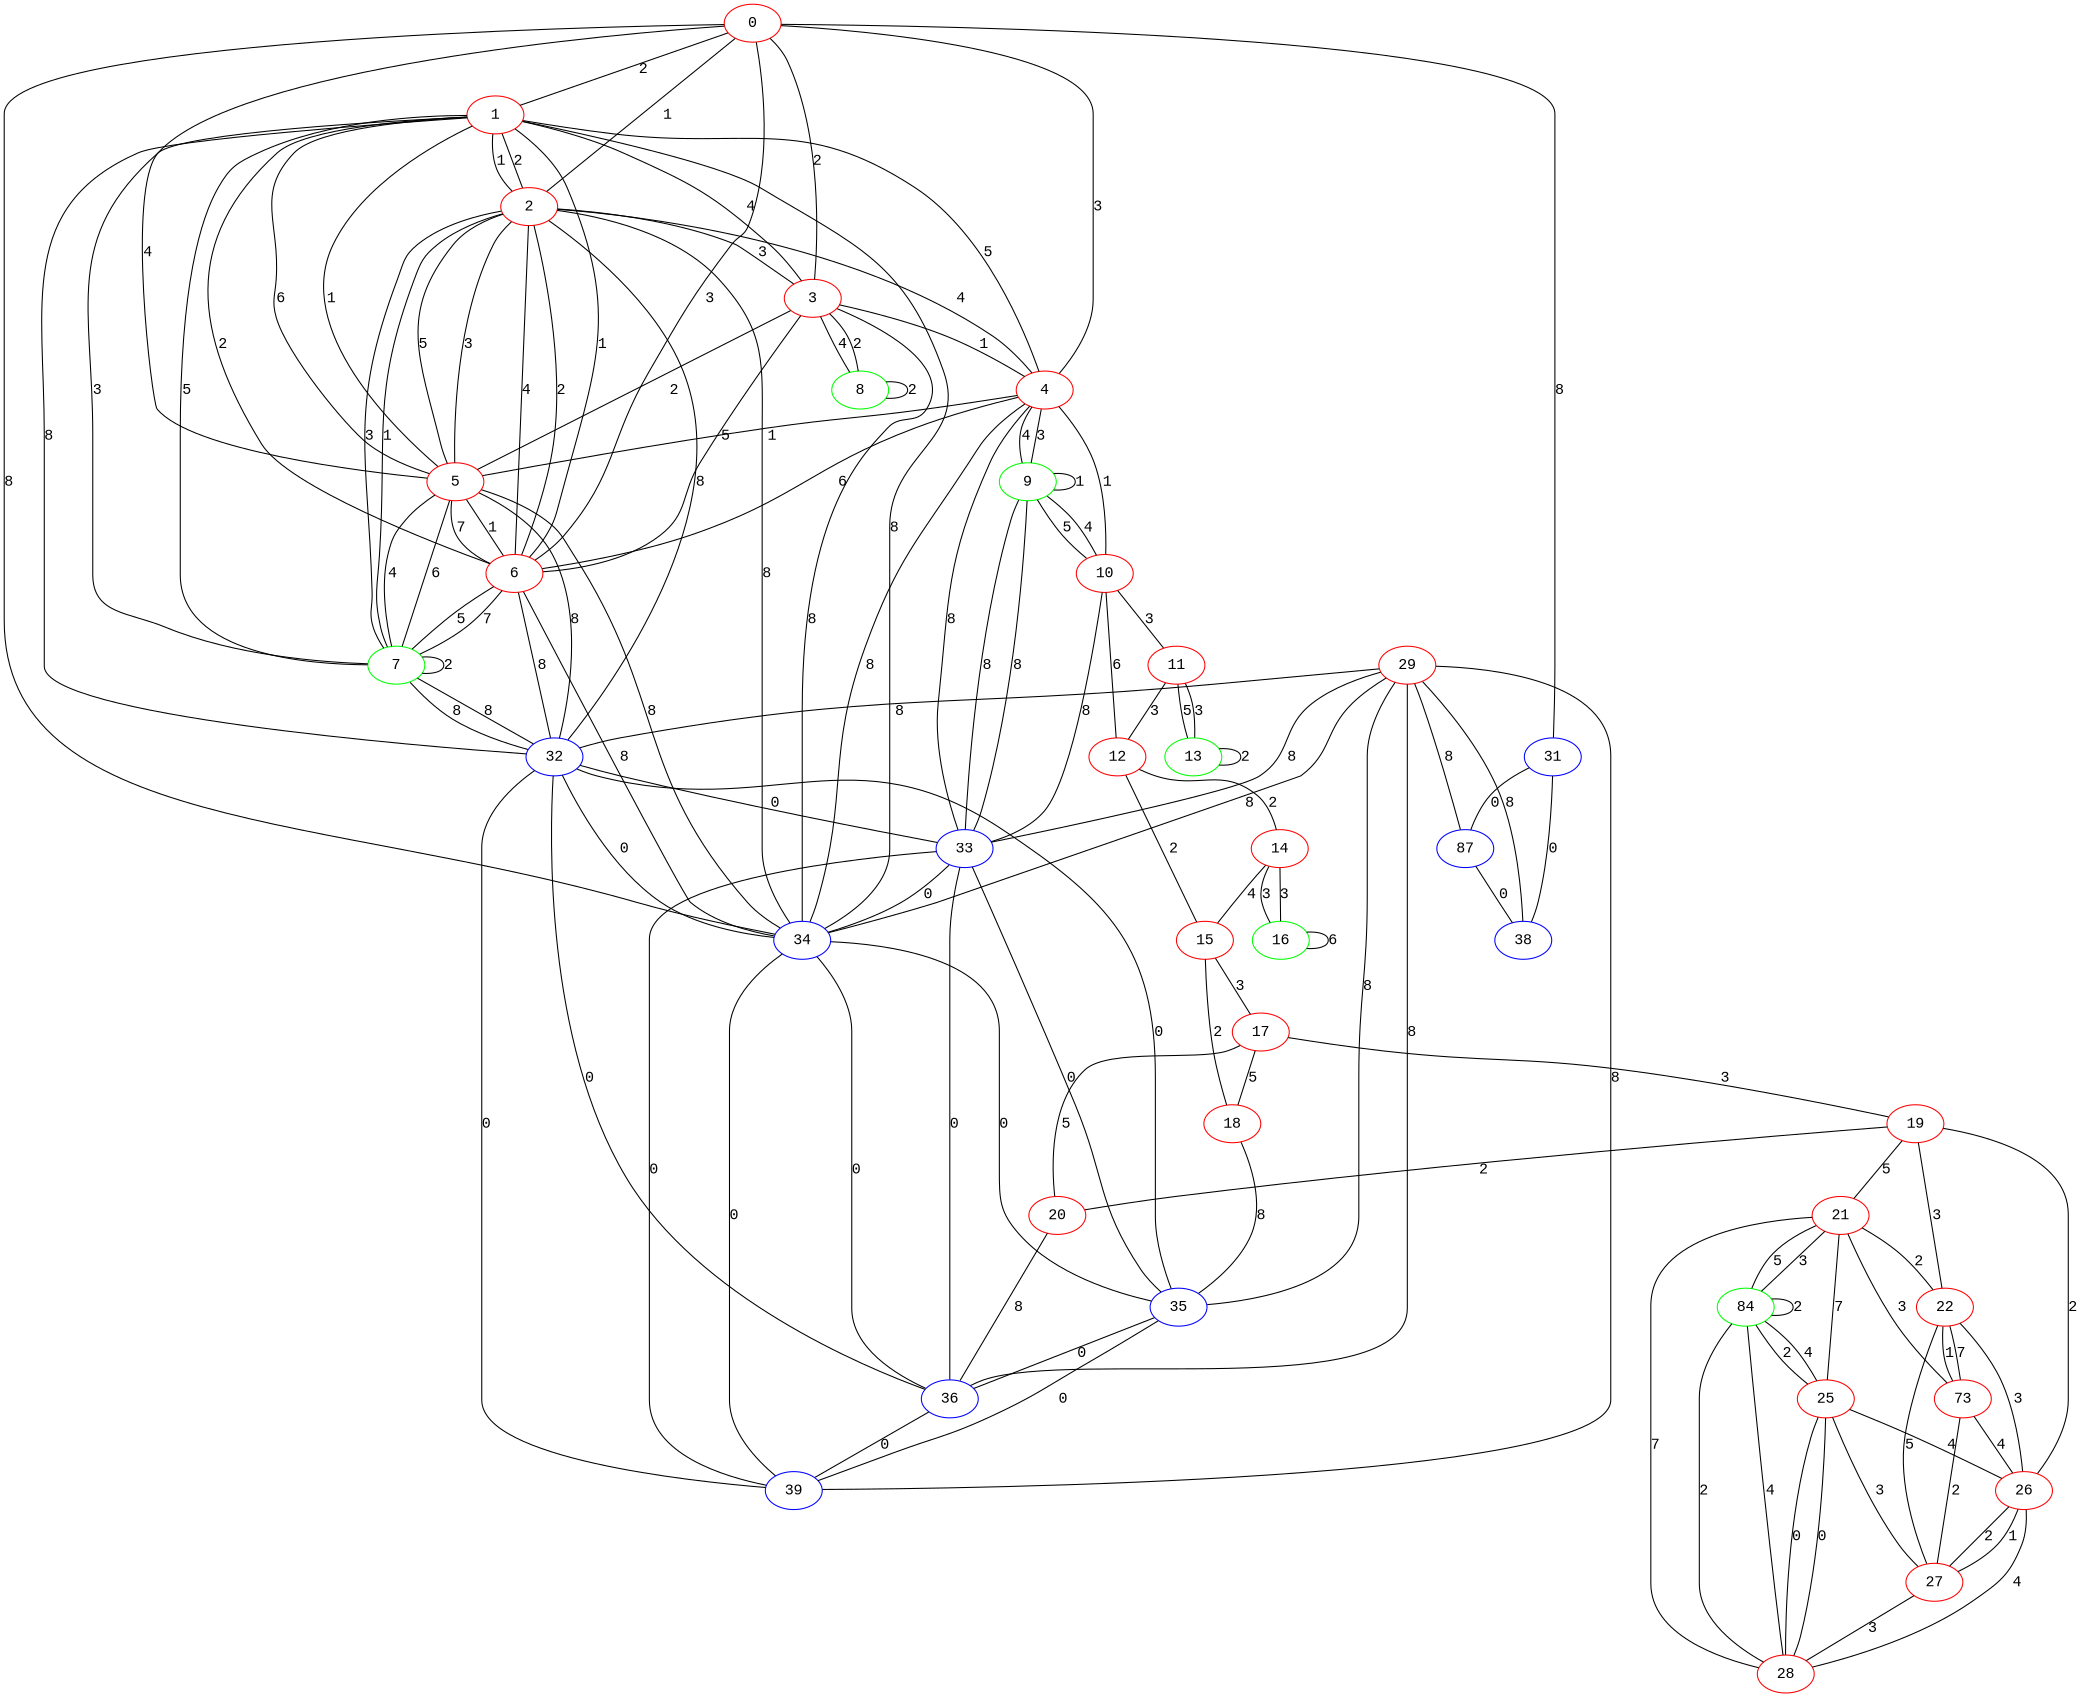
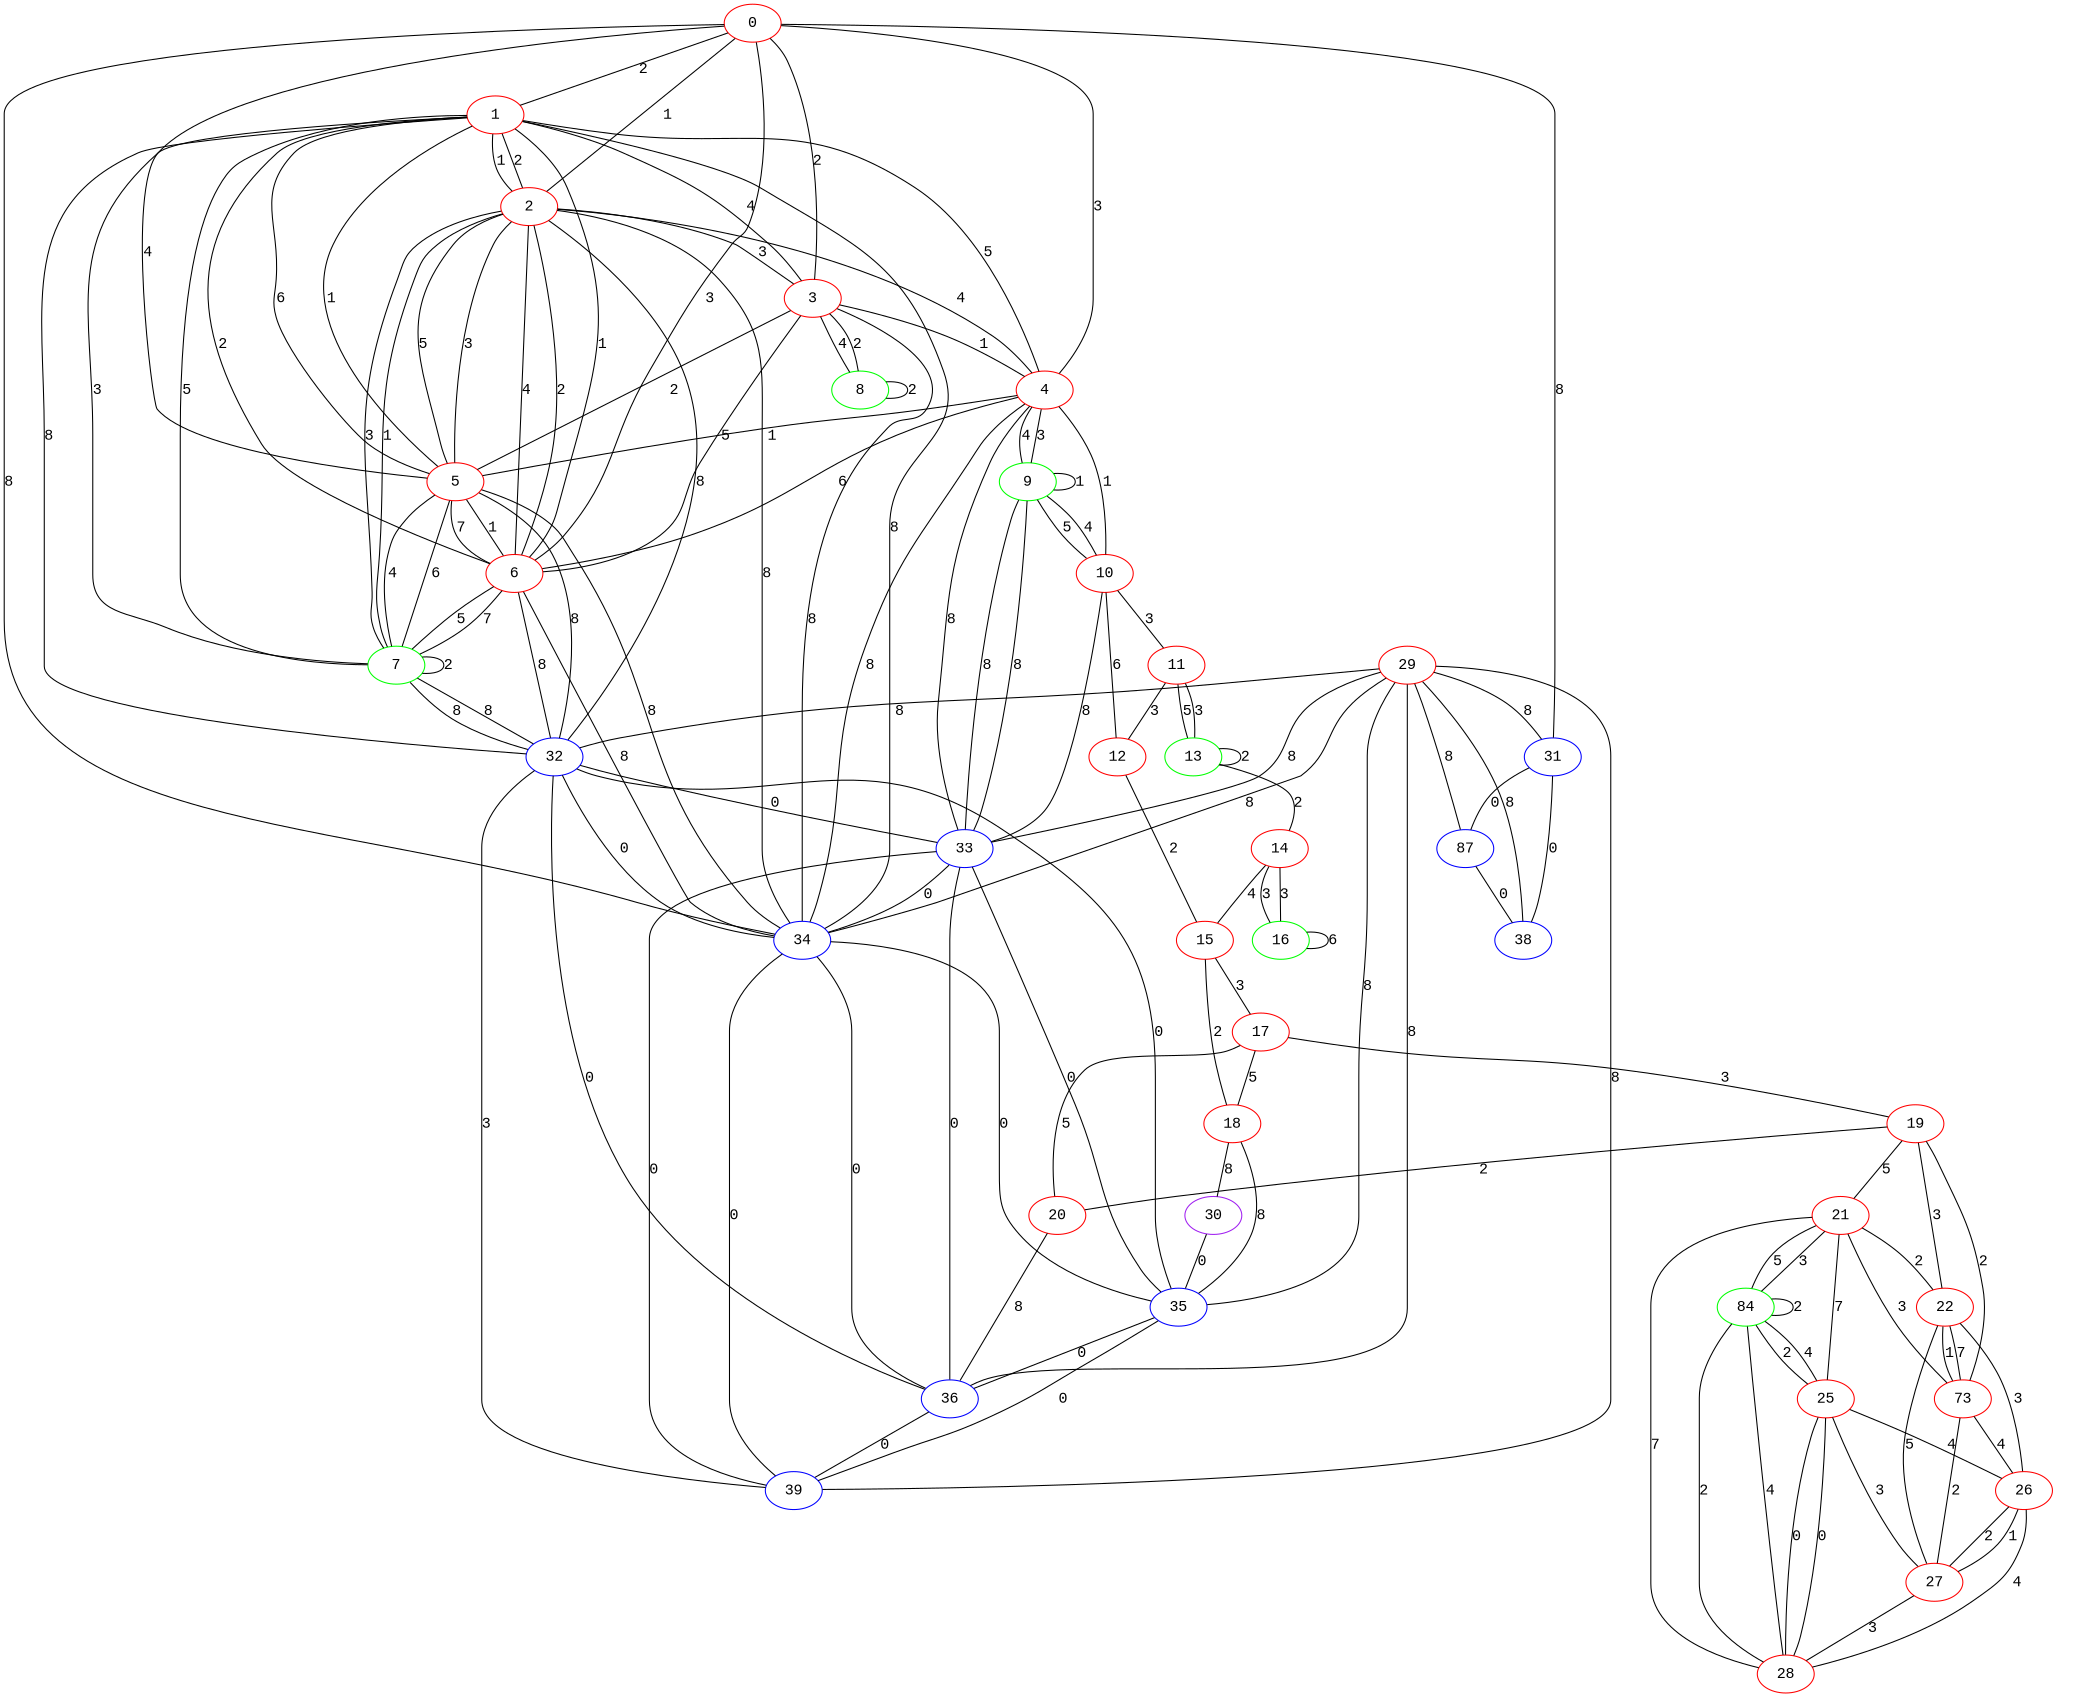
none -> (1494, 696)
(1219, 780) -> (1266, 780)
(486, 1124) -> (486, 1124)
none -> (1213, 1215)
(2068, 1266) -> (1976, 1257)
